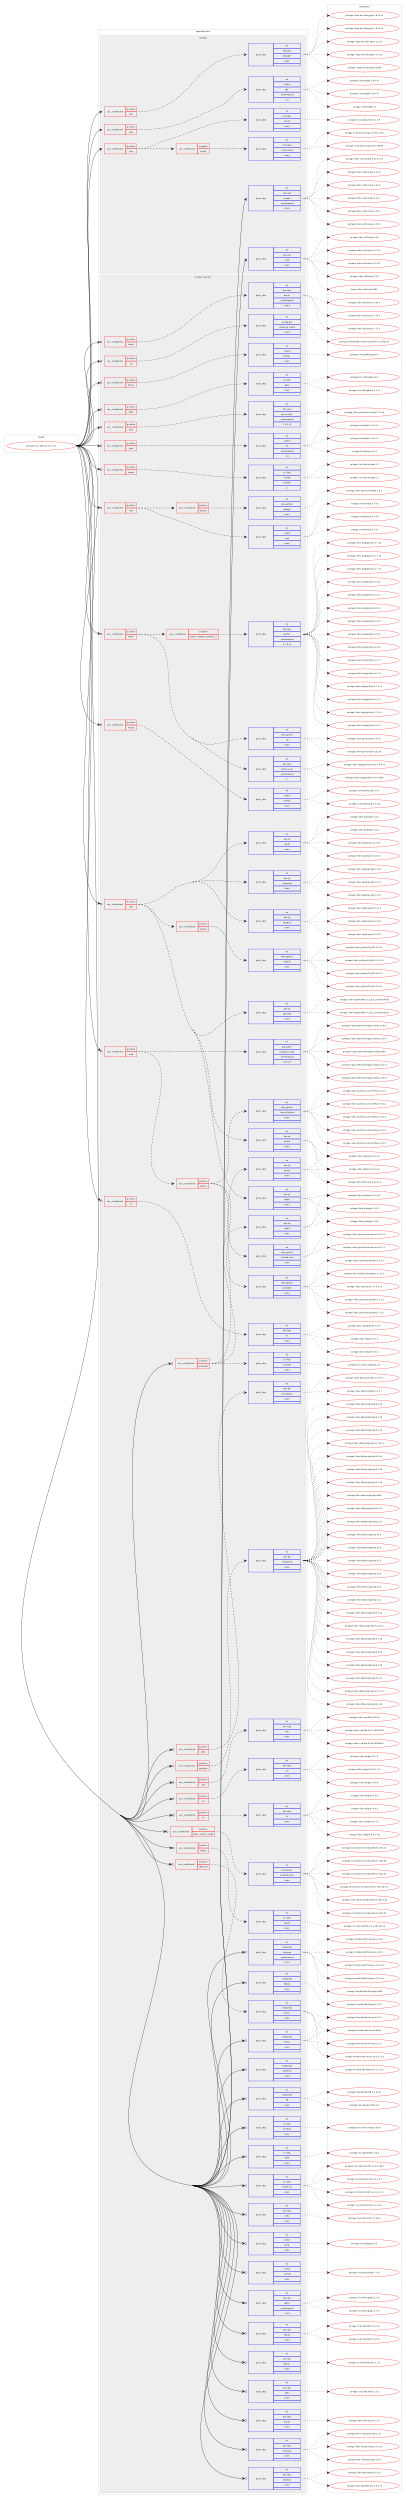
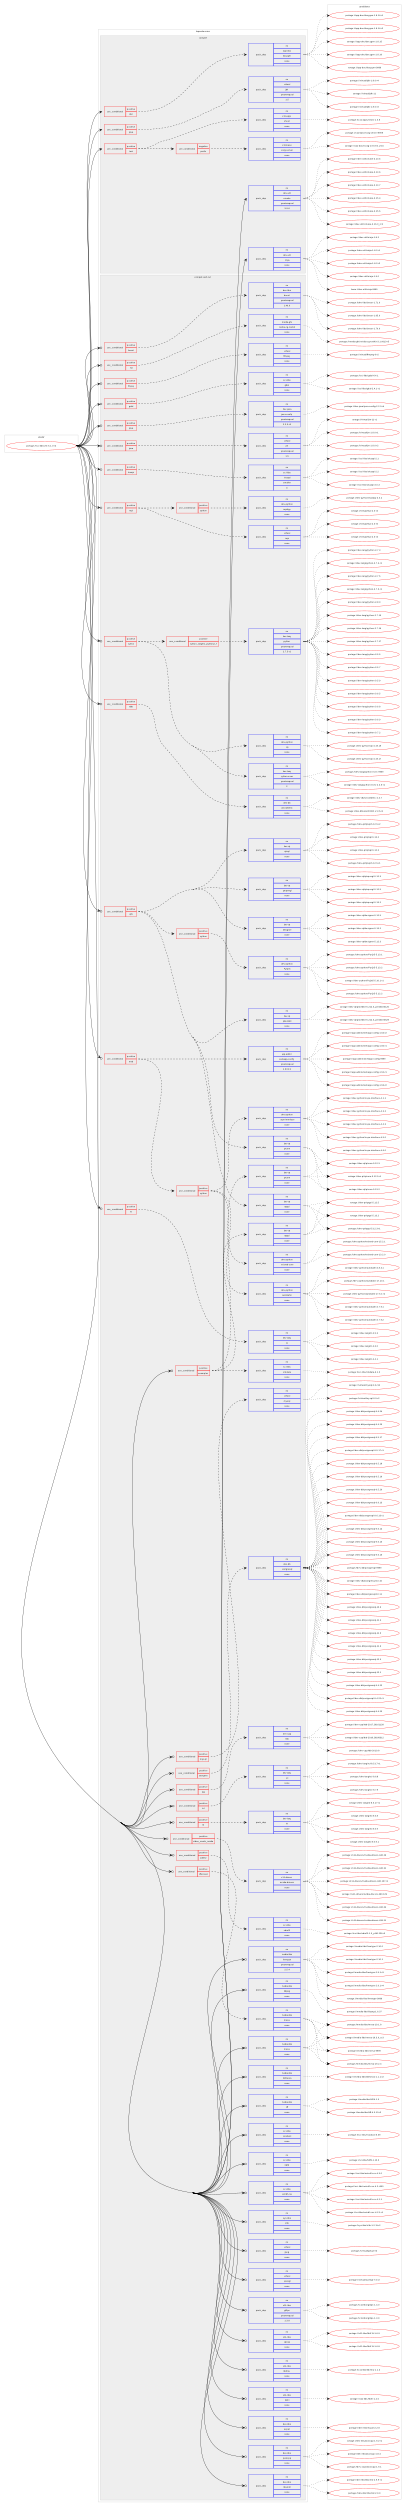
none -> (364, 485)
(364, 1287) -> (364, 1294)
(364, 1326) -> (364, 1346)
